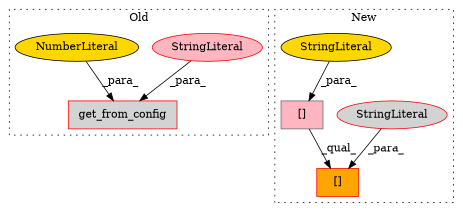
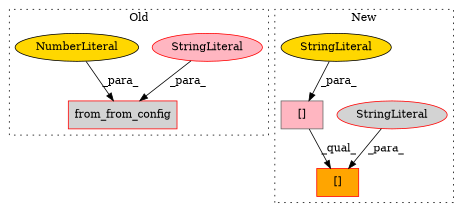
(123, 115) -> (123, 115)
